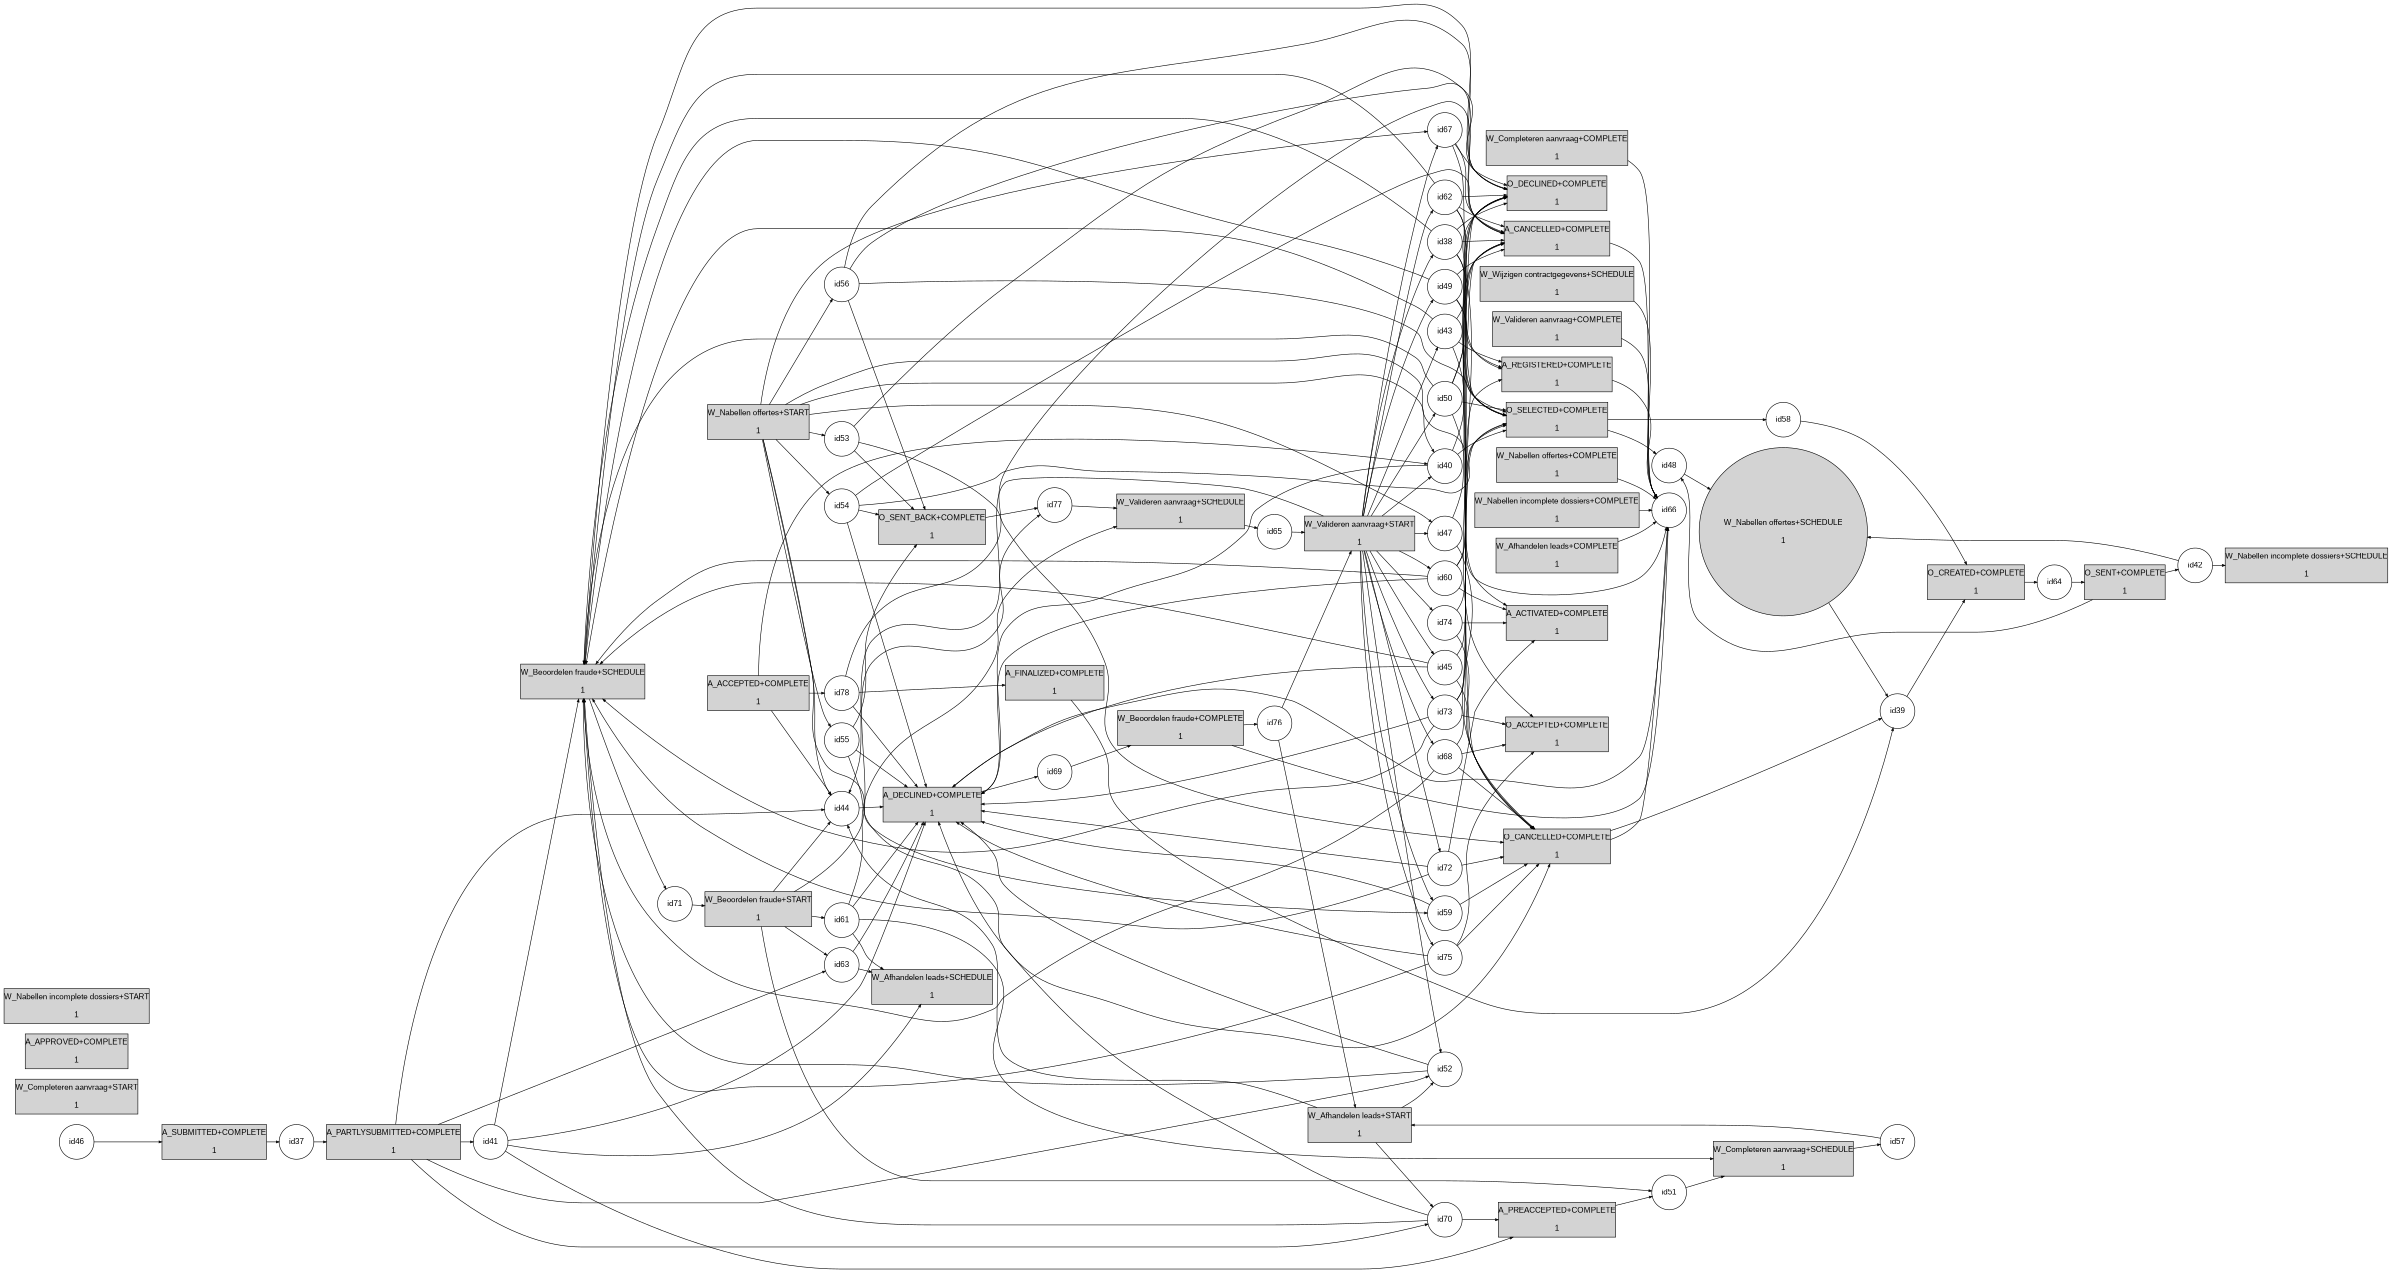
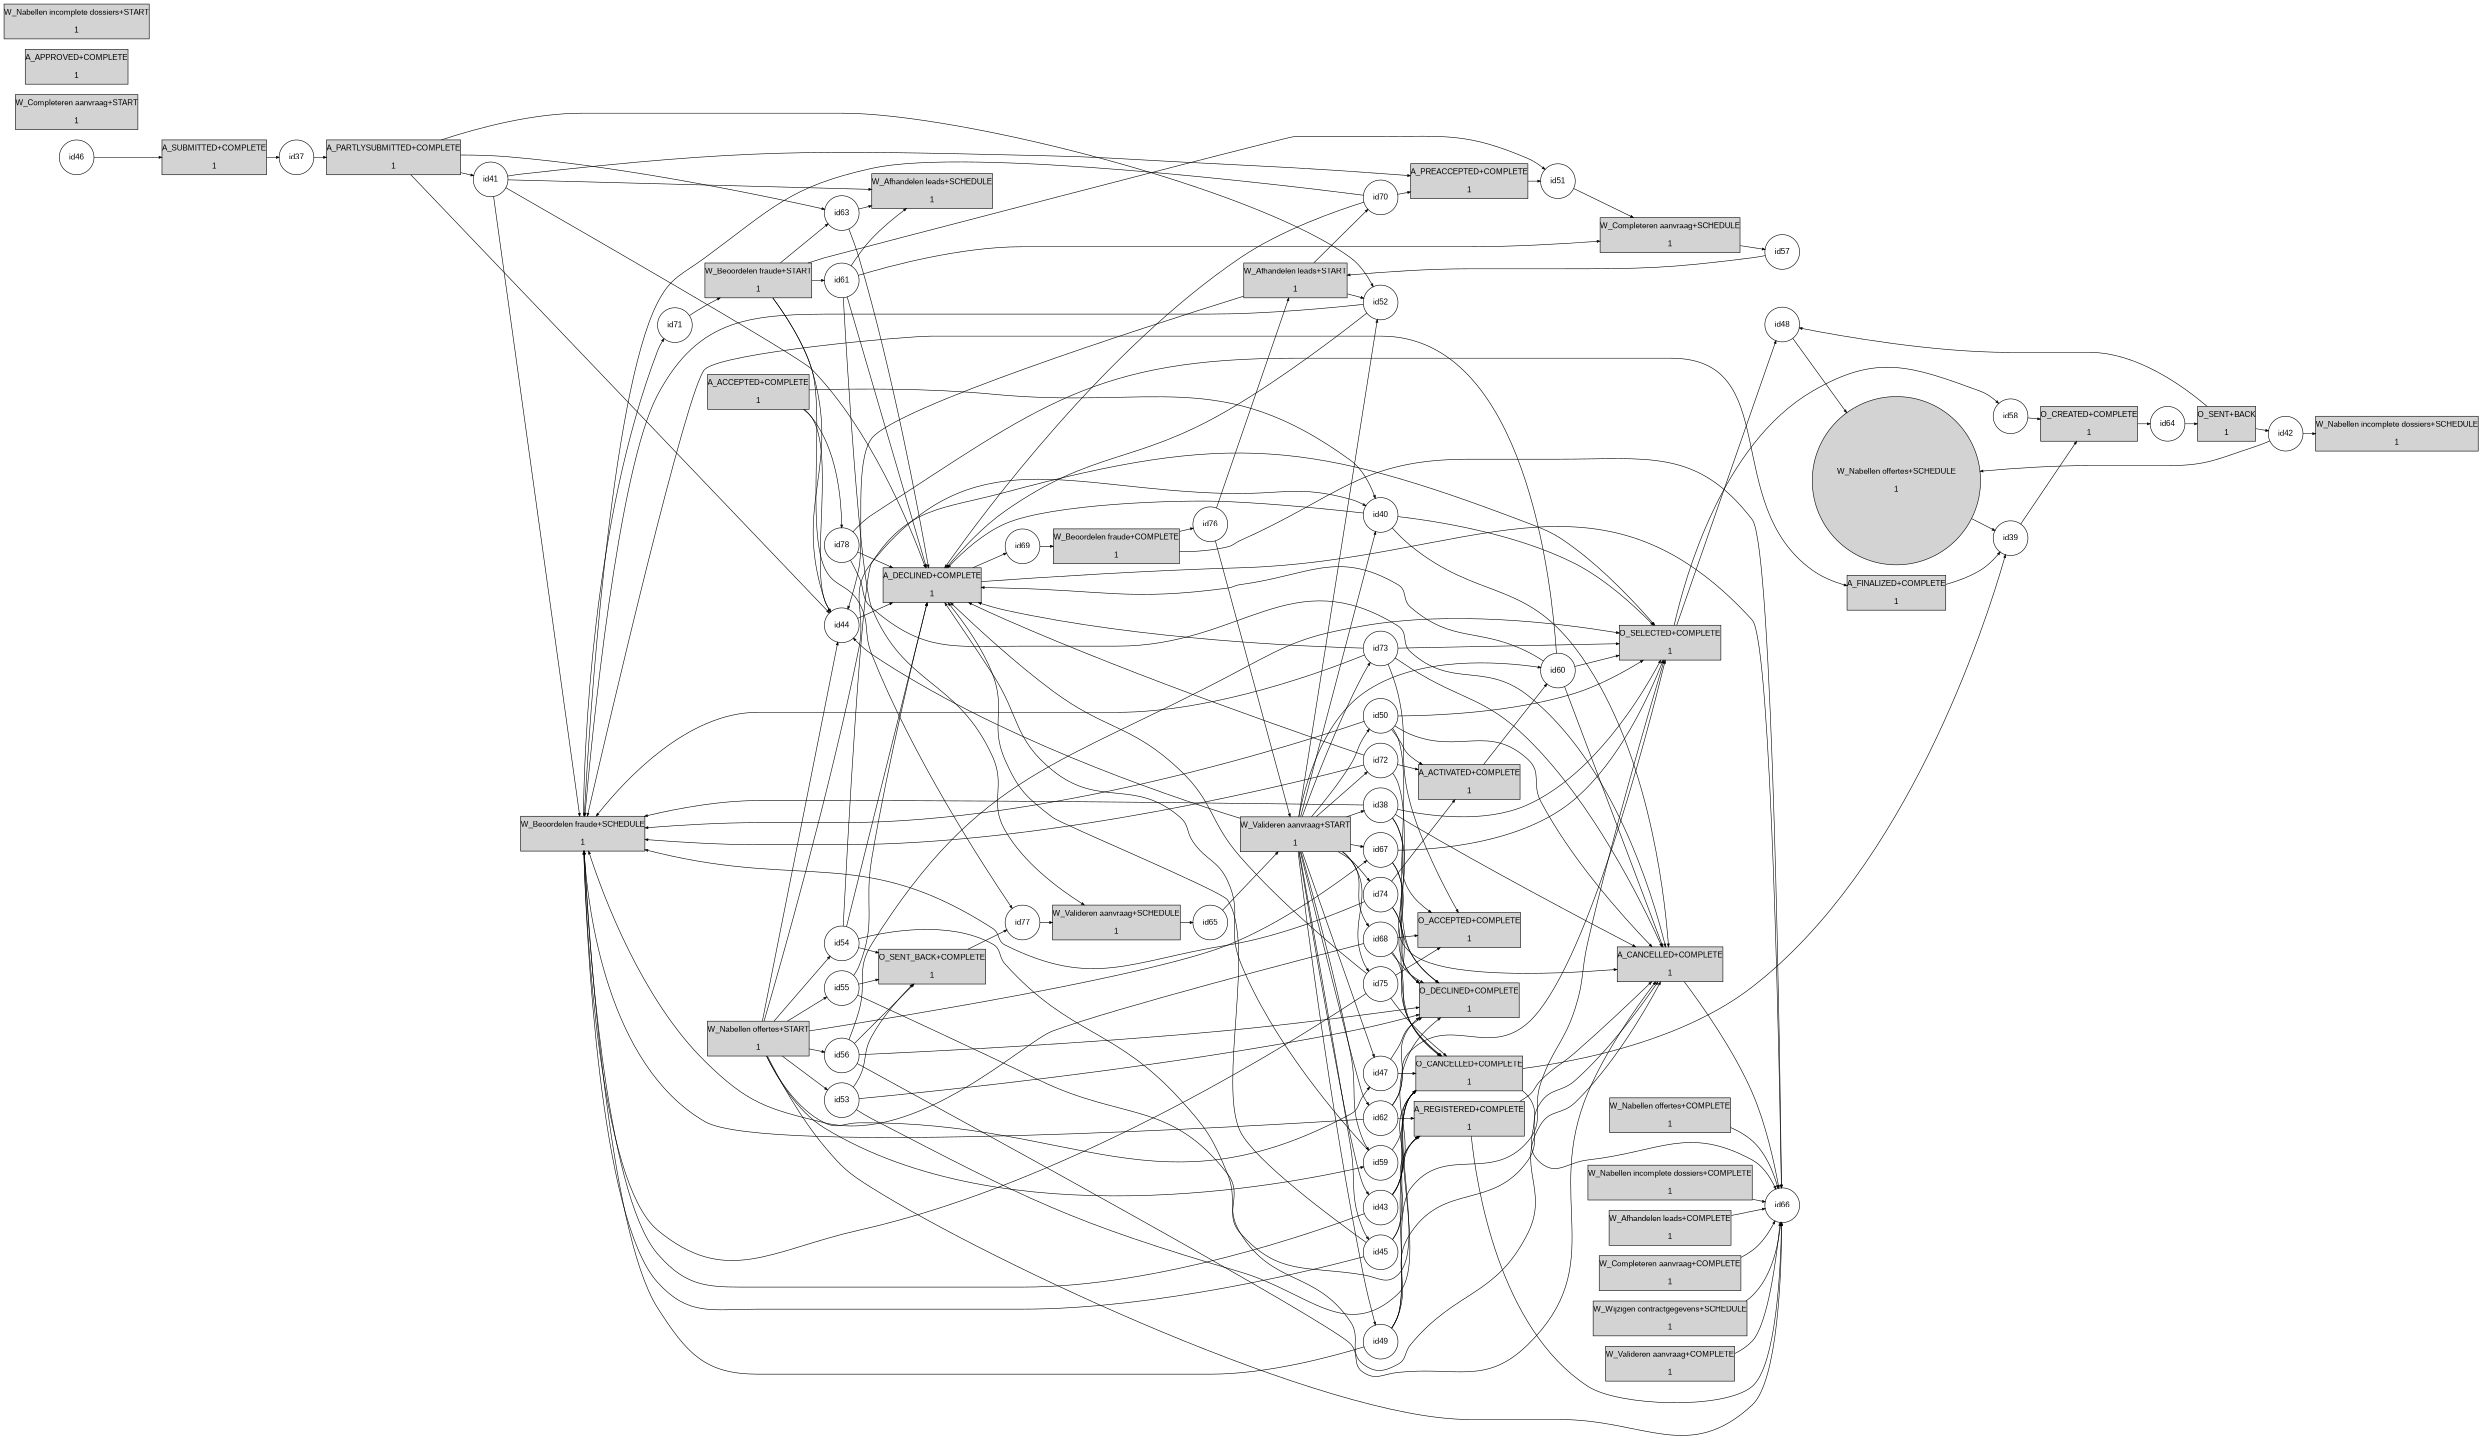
(852, 8) -> (1003, 943)
(1487, 221) -> (1585, 1044)
(2125, 582) -> (2227, 424)
(1480, 600) -> (1511, 729)
(906, 1247) -> none
